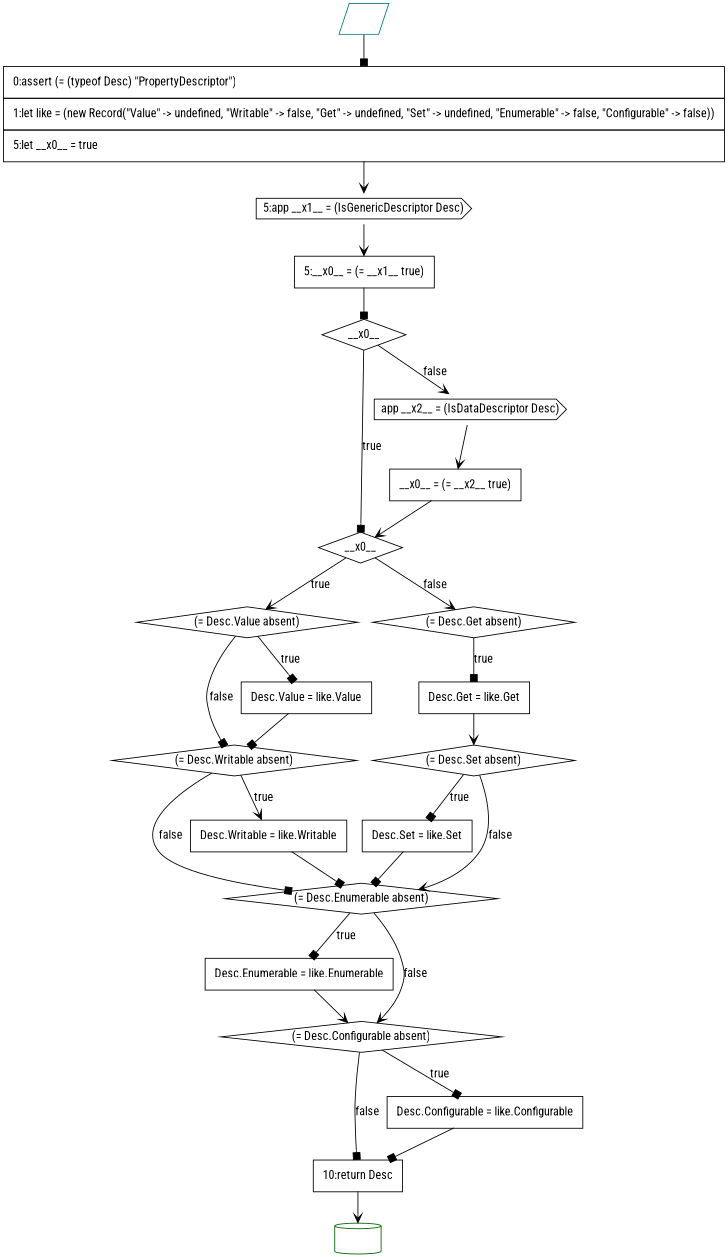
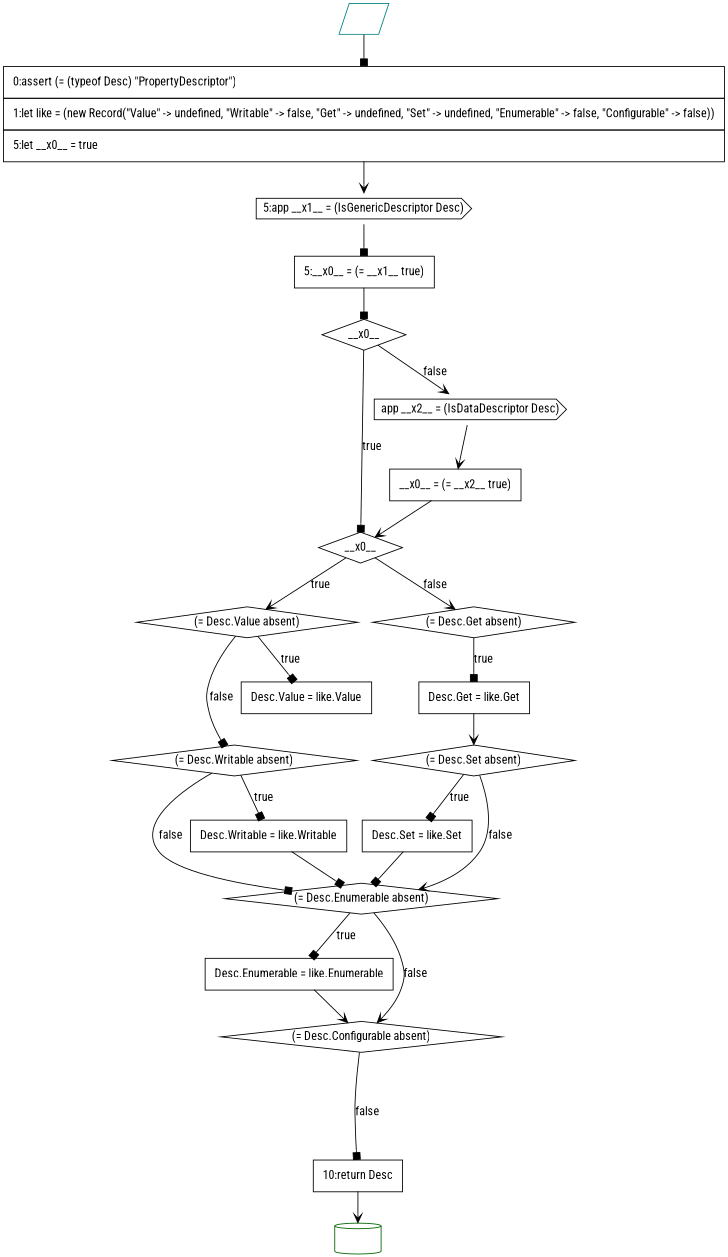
(364, 236) -> (364, 236)
(272, 727) -> none
(249, 793) -> (249, 793)
(485, 1112) -> none
